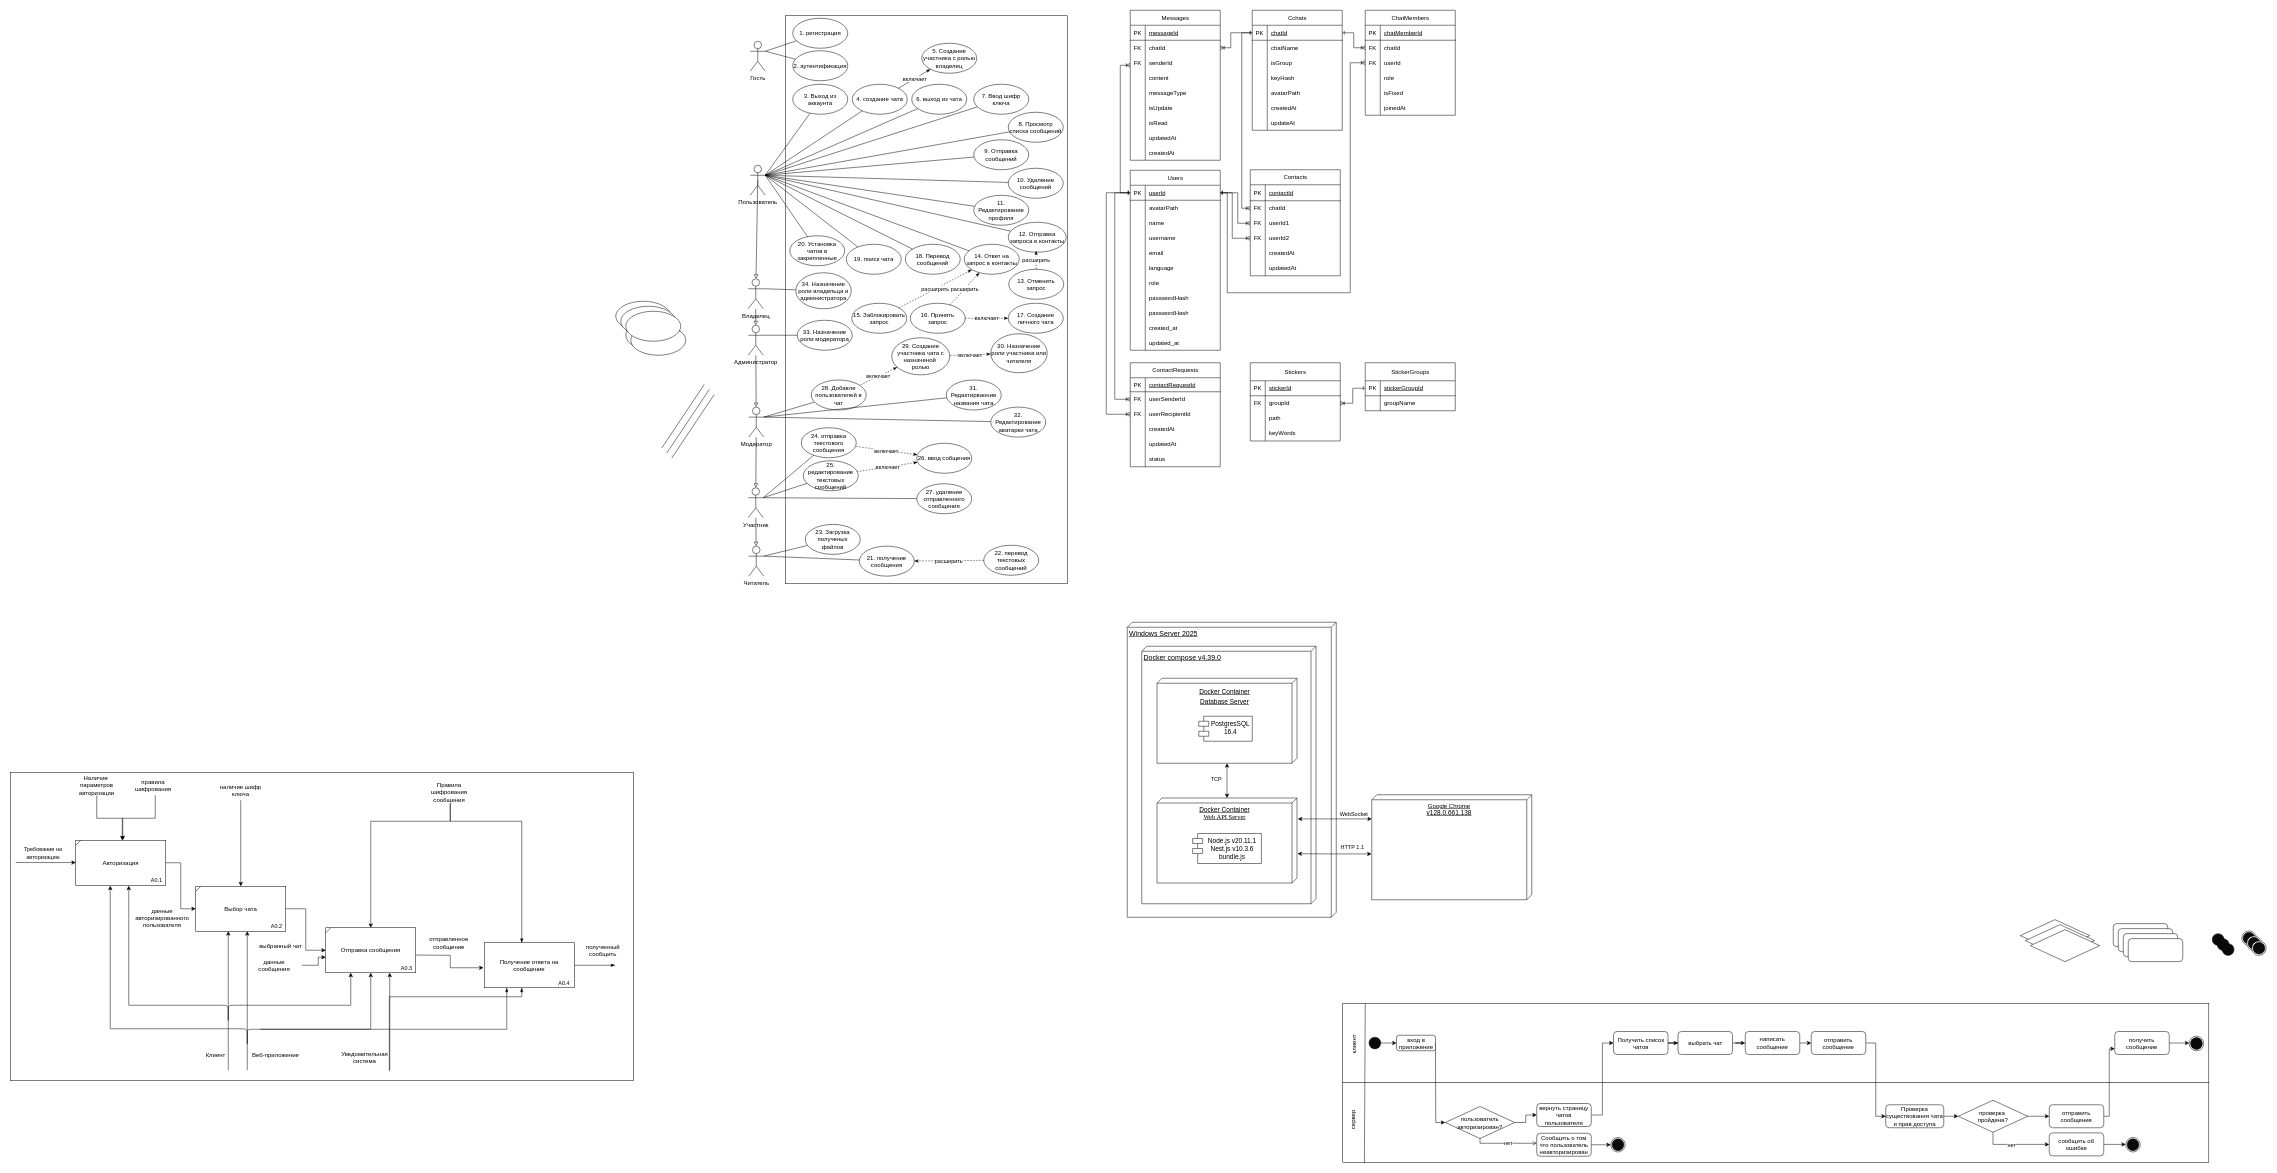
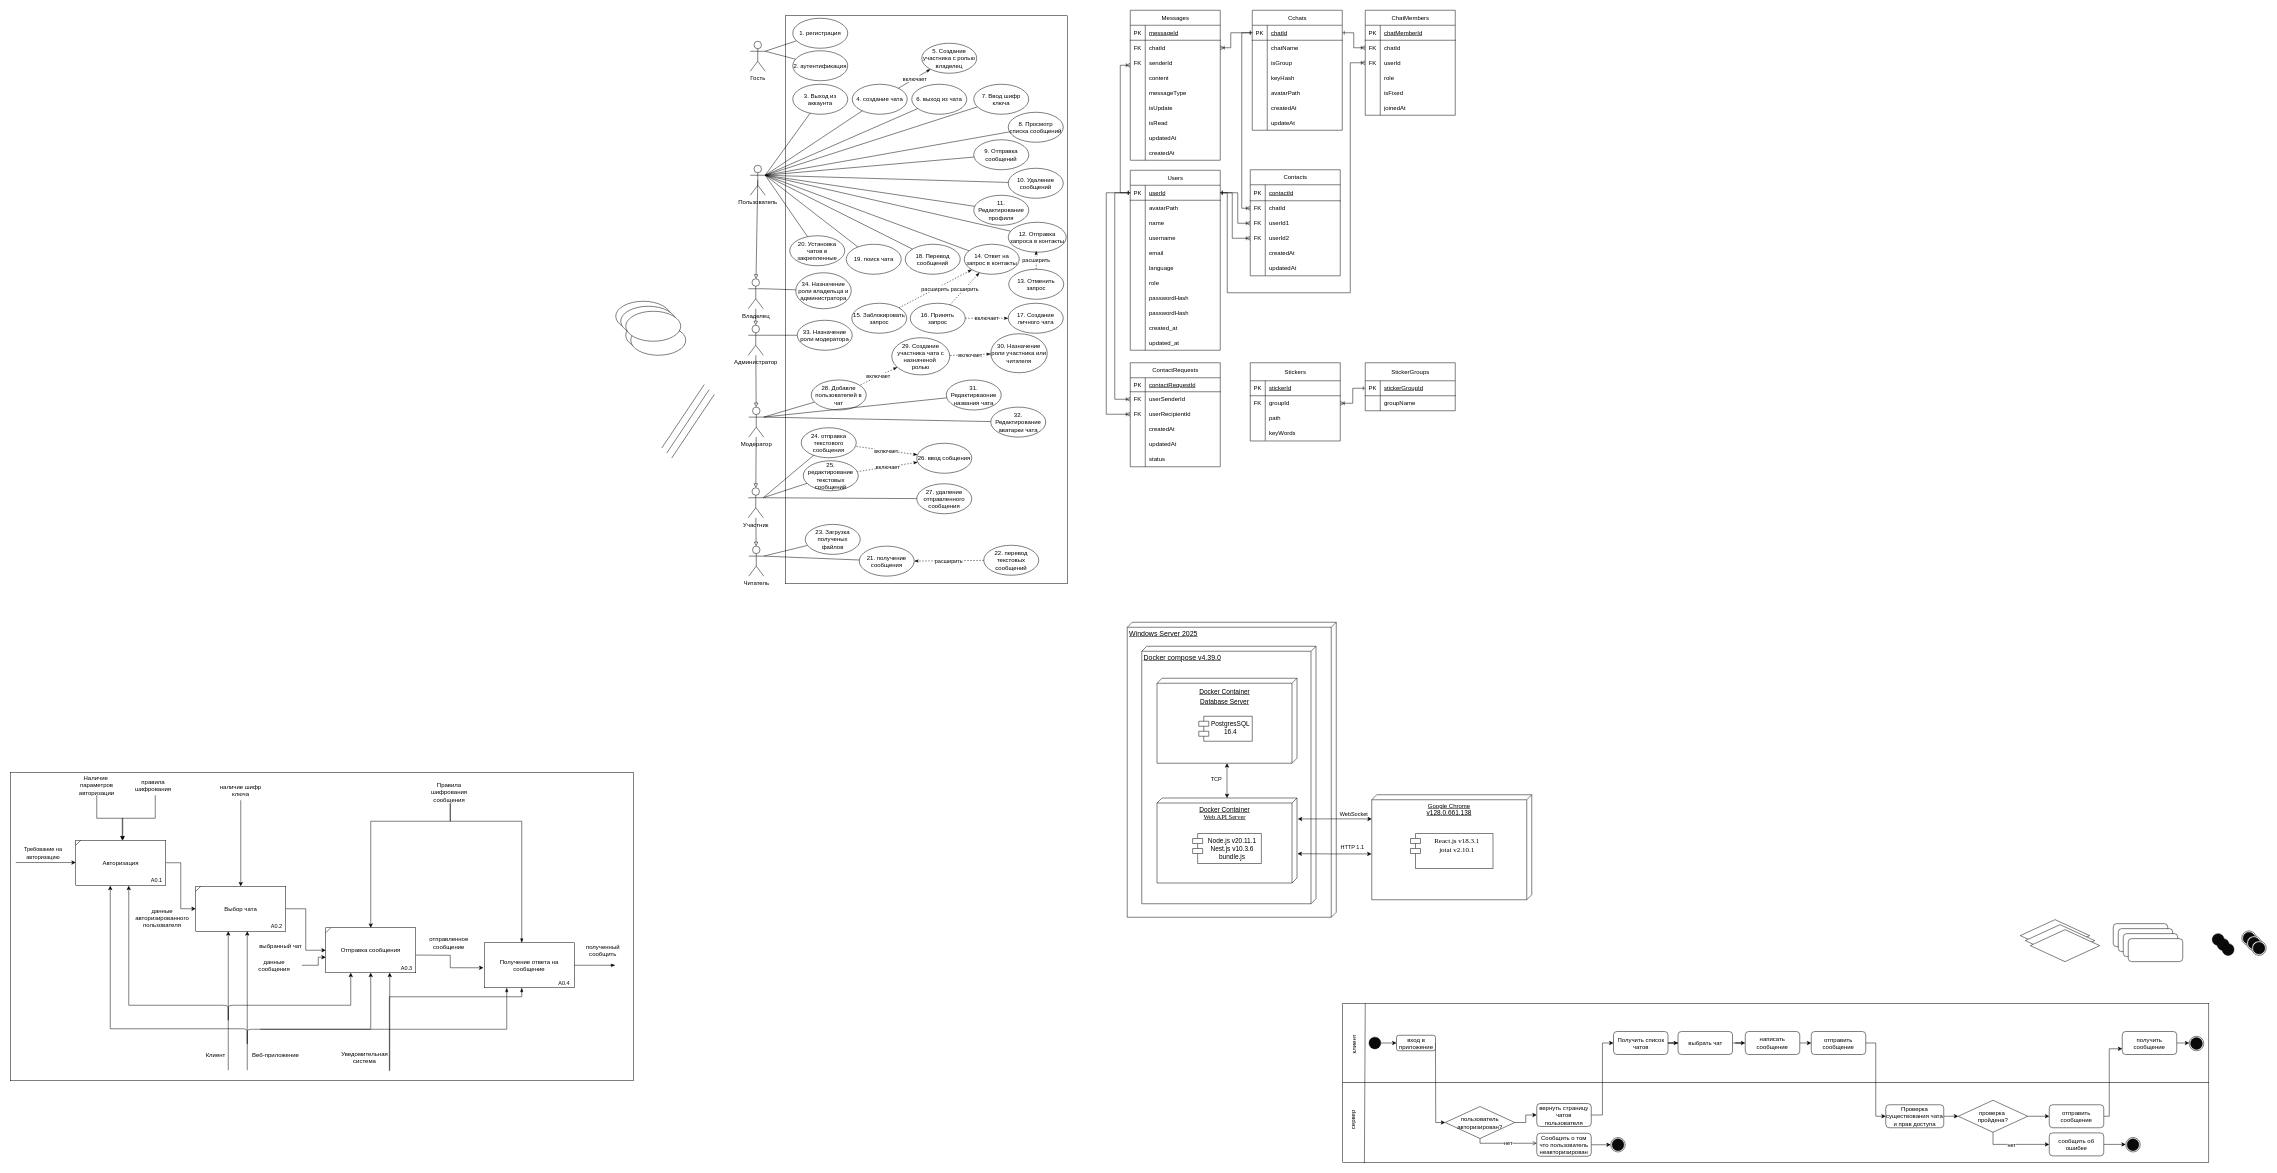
none -> (1452, 851)
(2142, 1043) -> (2150, 1043)
